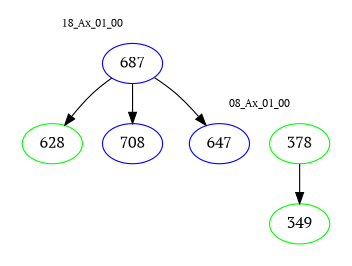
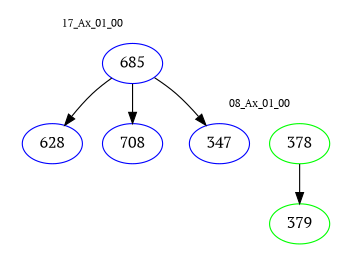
(92, 24) -> (92, 24)
(133, 63) -> (133, 63)
(52, 144) -> (52, 144)
(219, 144) -> (219, 144)
(300, 224) -> (300, 224)
